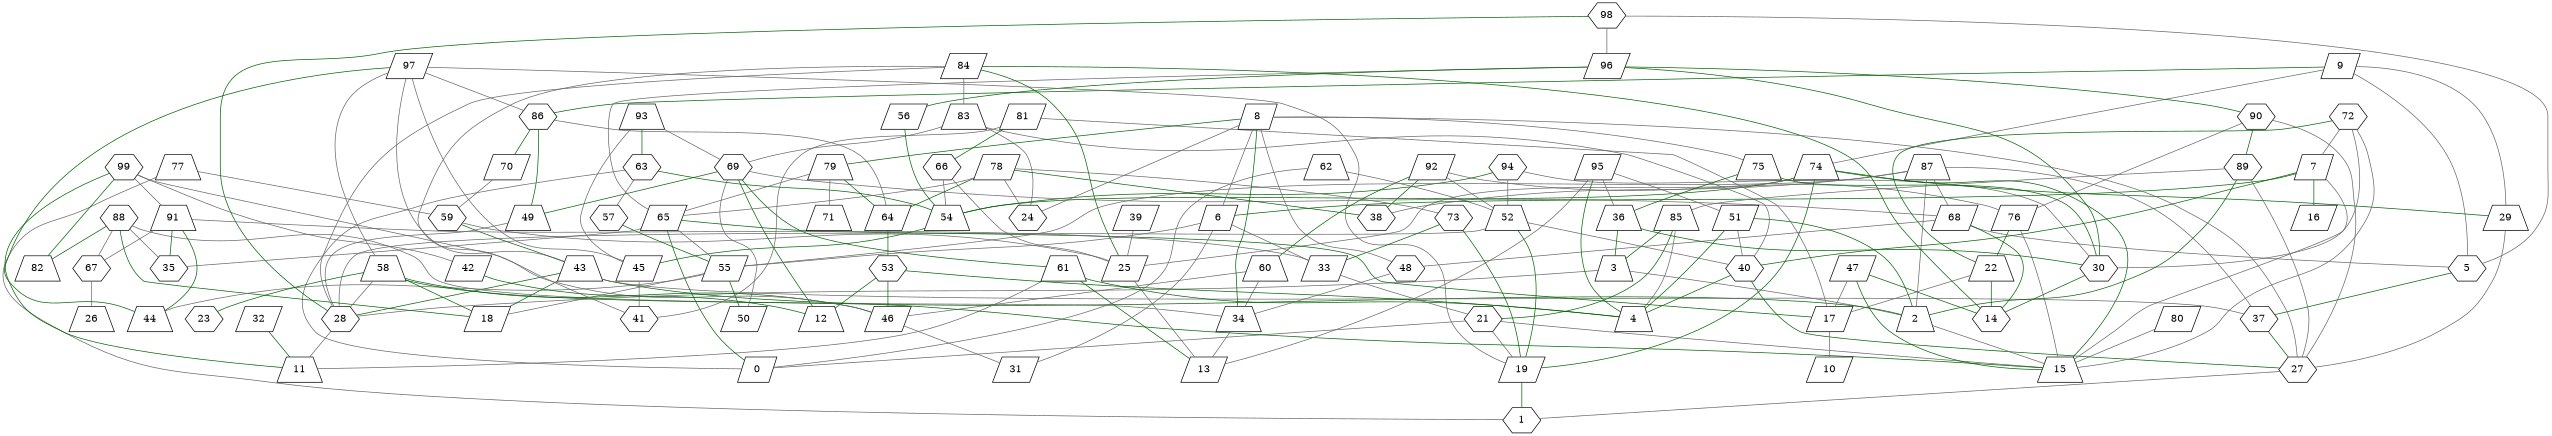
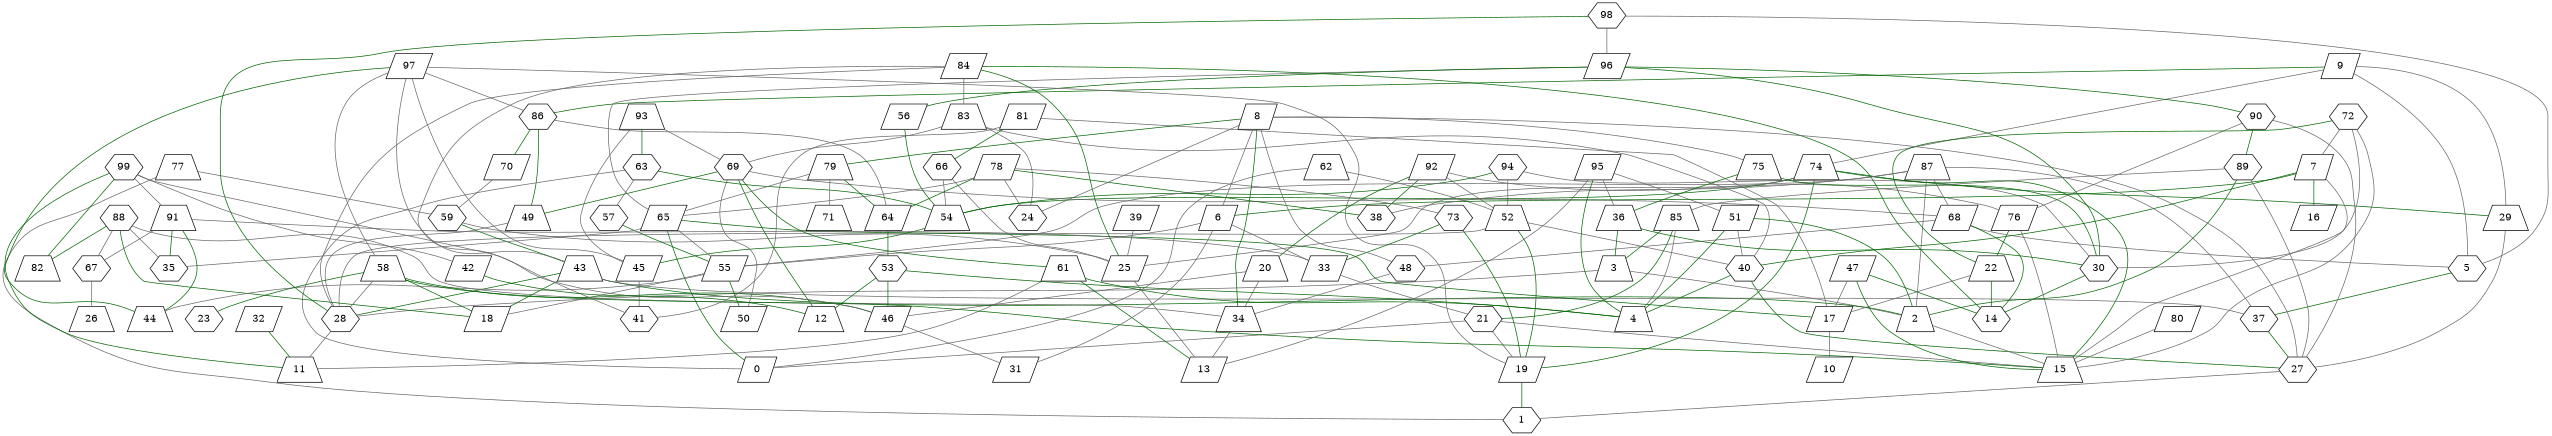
(1265, 268) -> (1265, 268)
